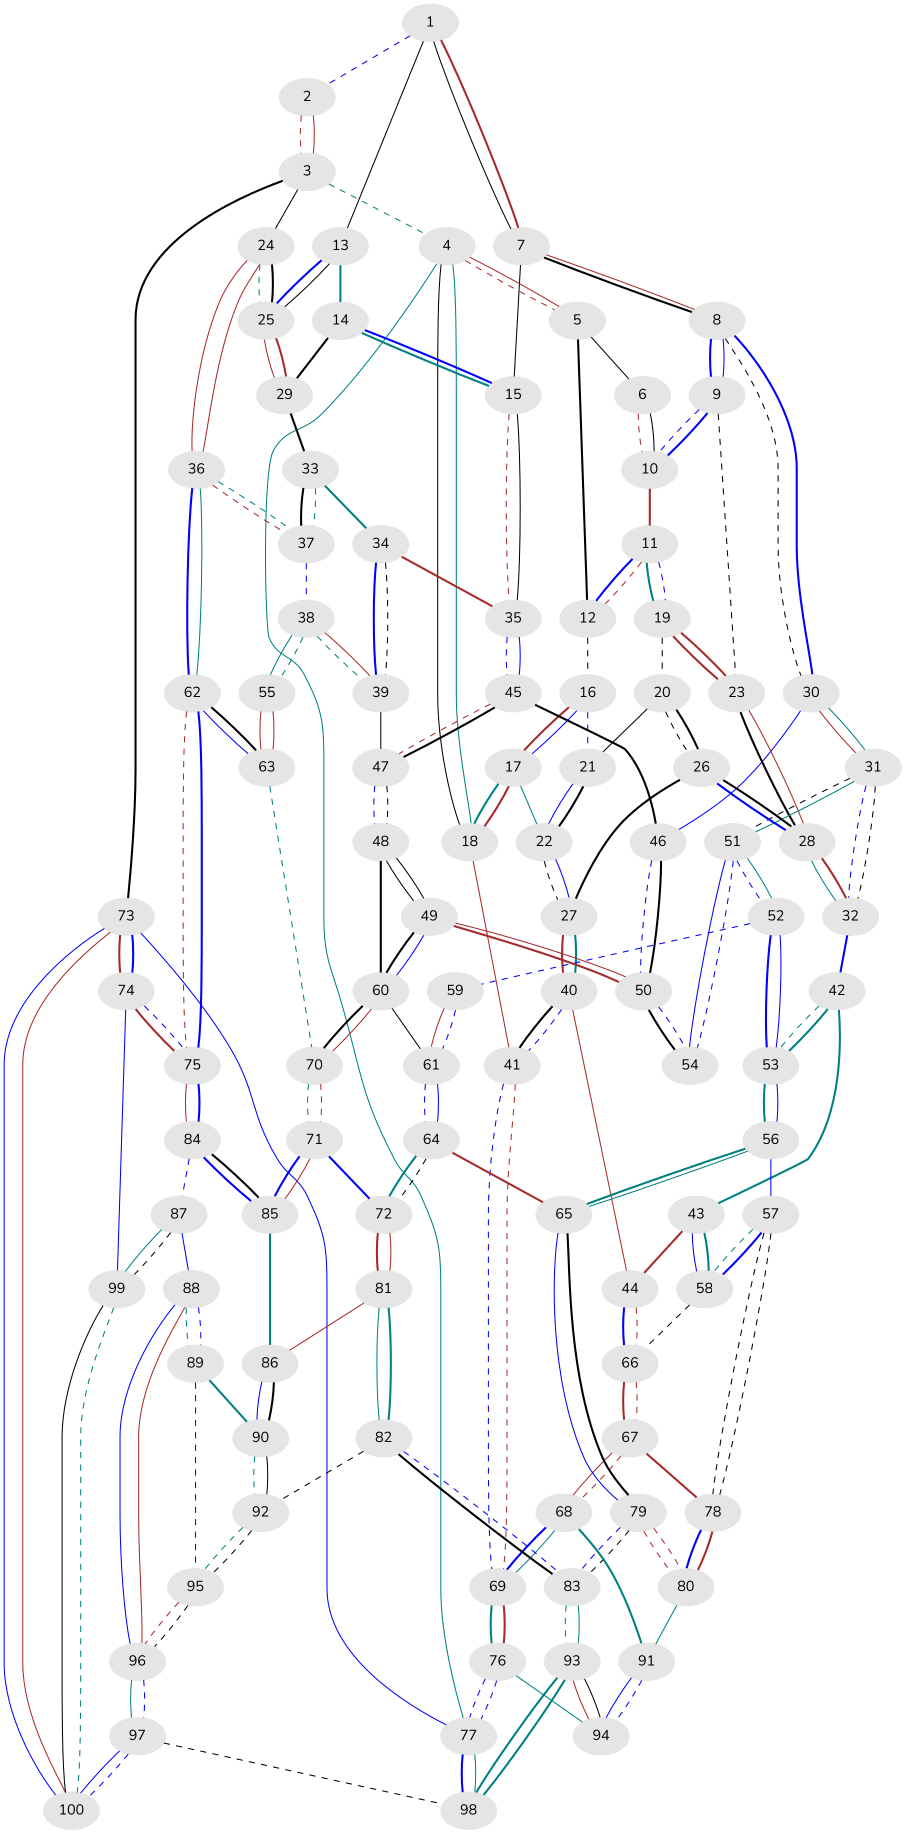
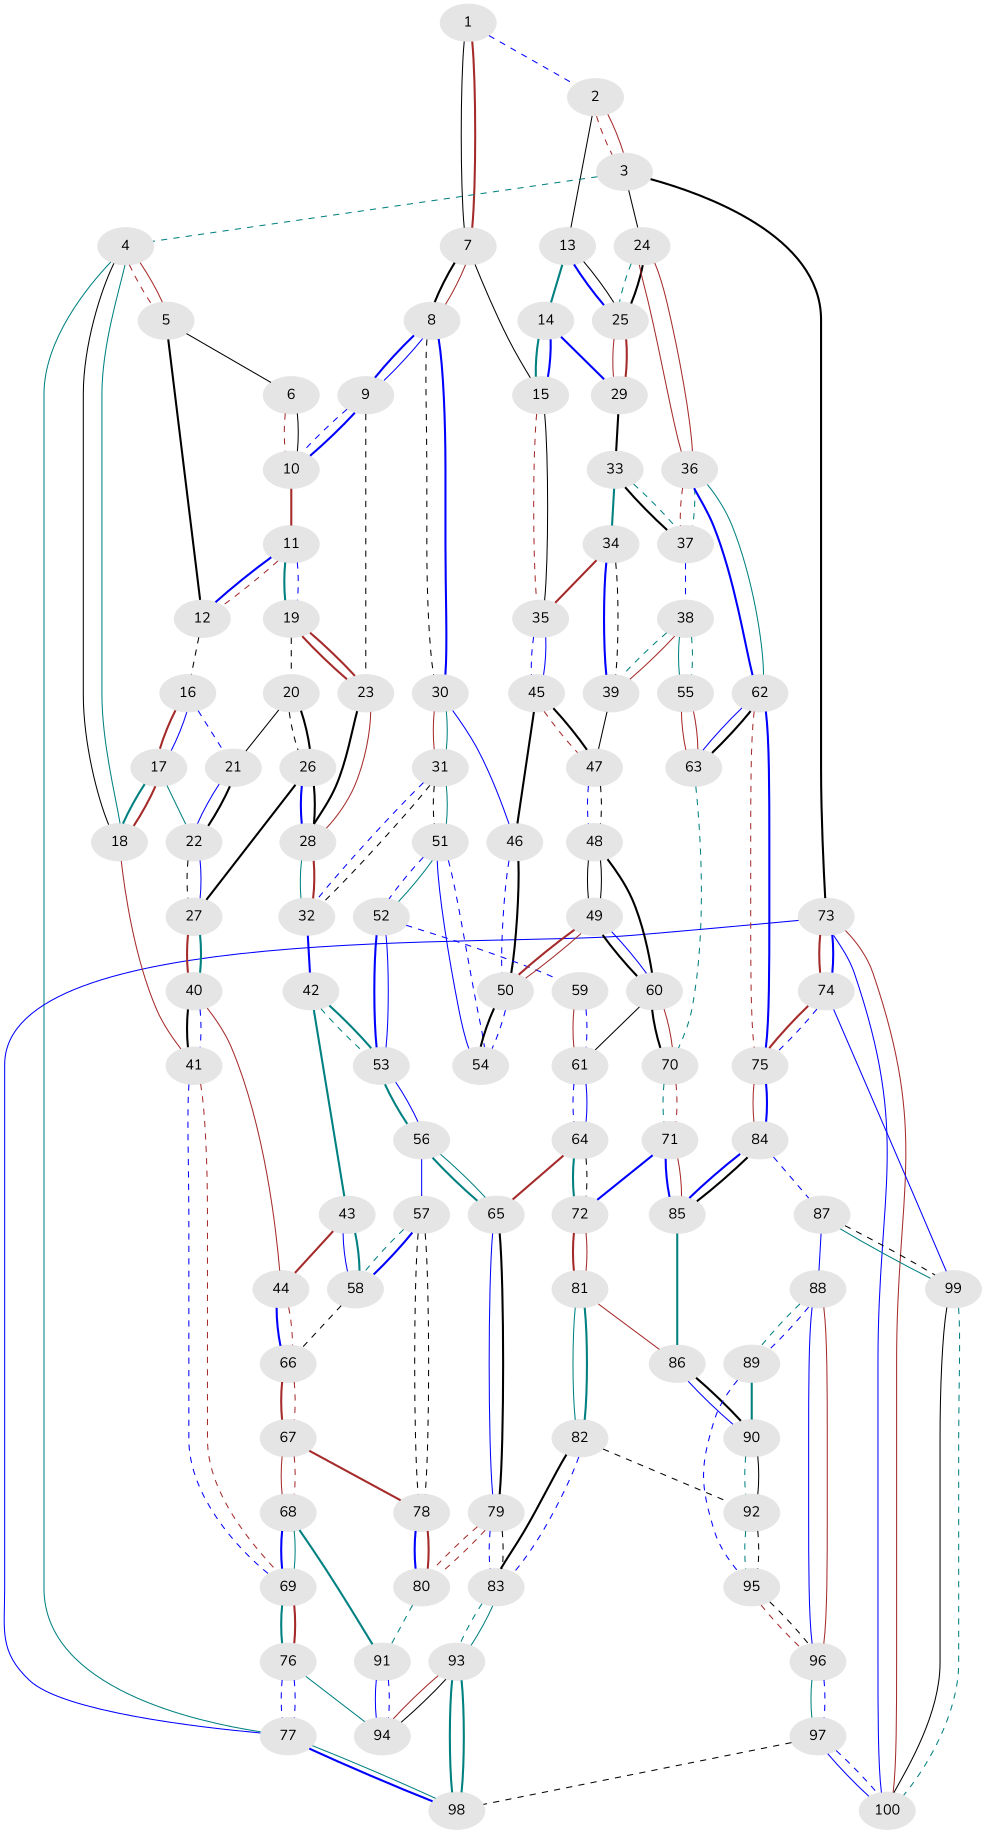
(385, 135) -> (582, 172)
(312, 358) -> (583, 358)
(666, 1625) -> (402, 1625)
